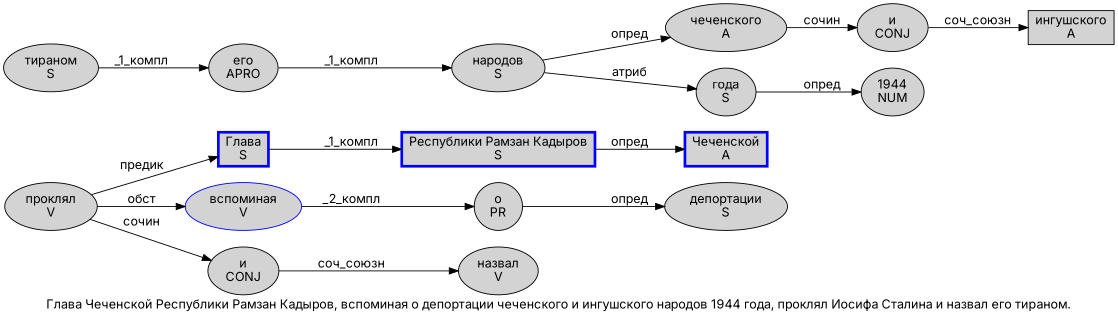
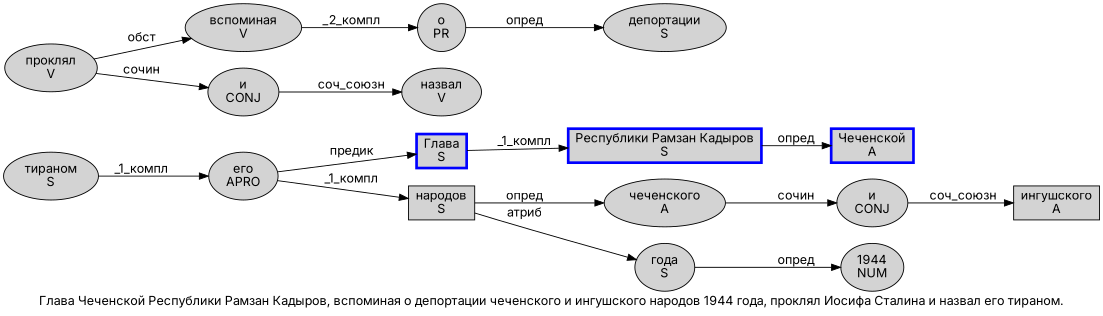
(498, 68) -> (442, 203)
(150, 177) -> (343, 164)
(243, 207) -> (243, 28)
